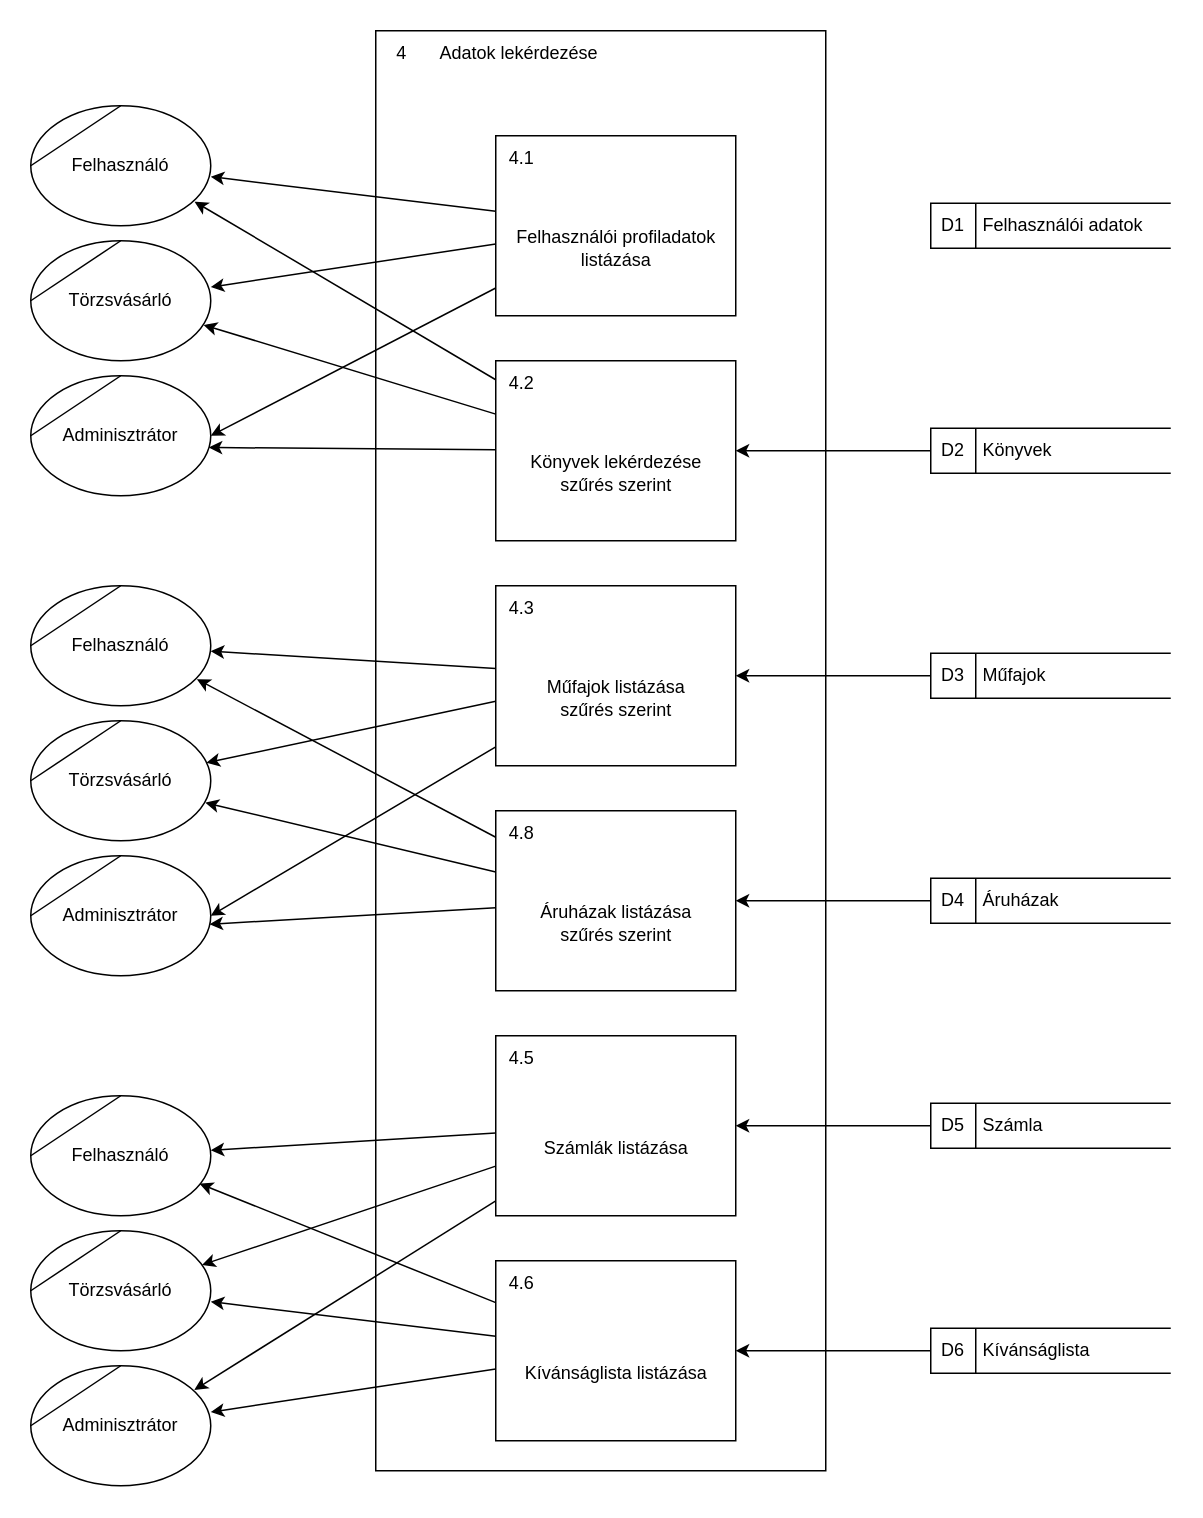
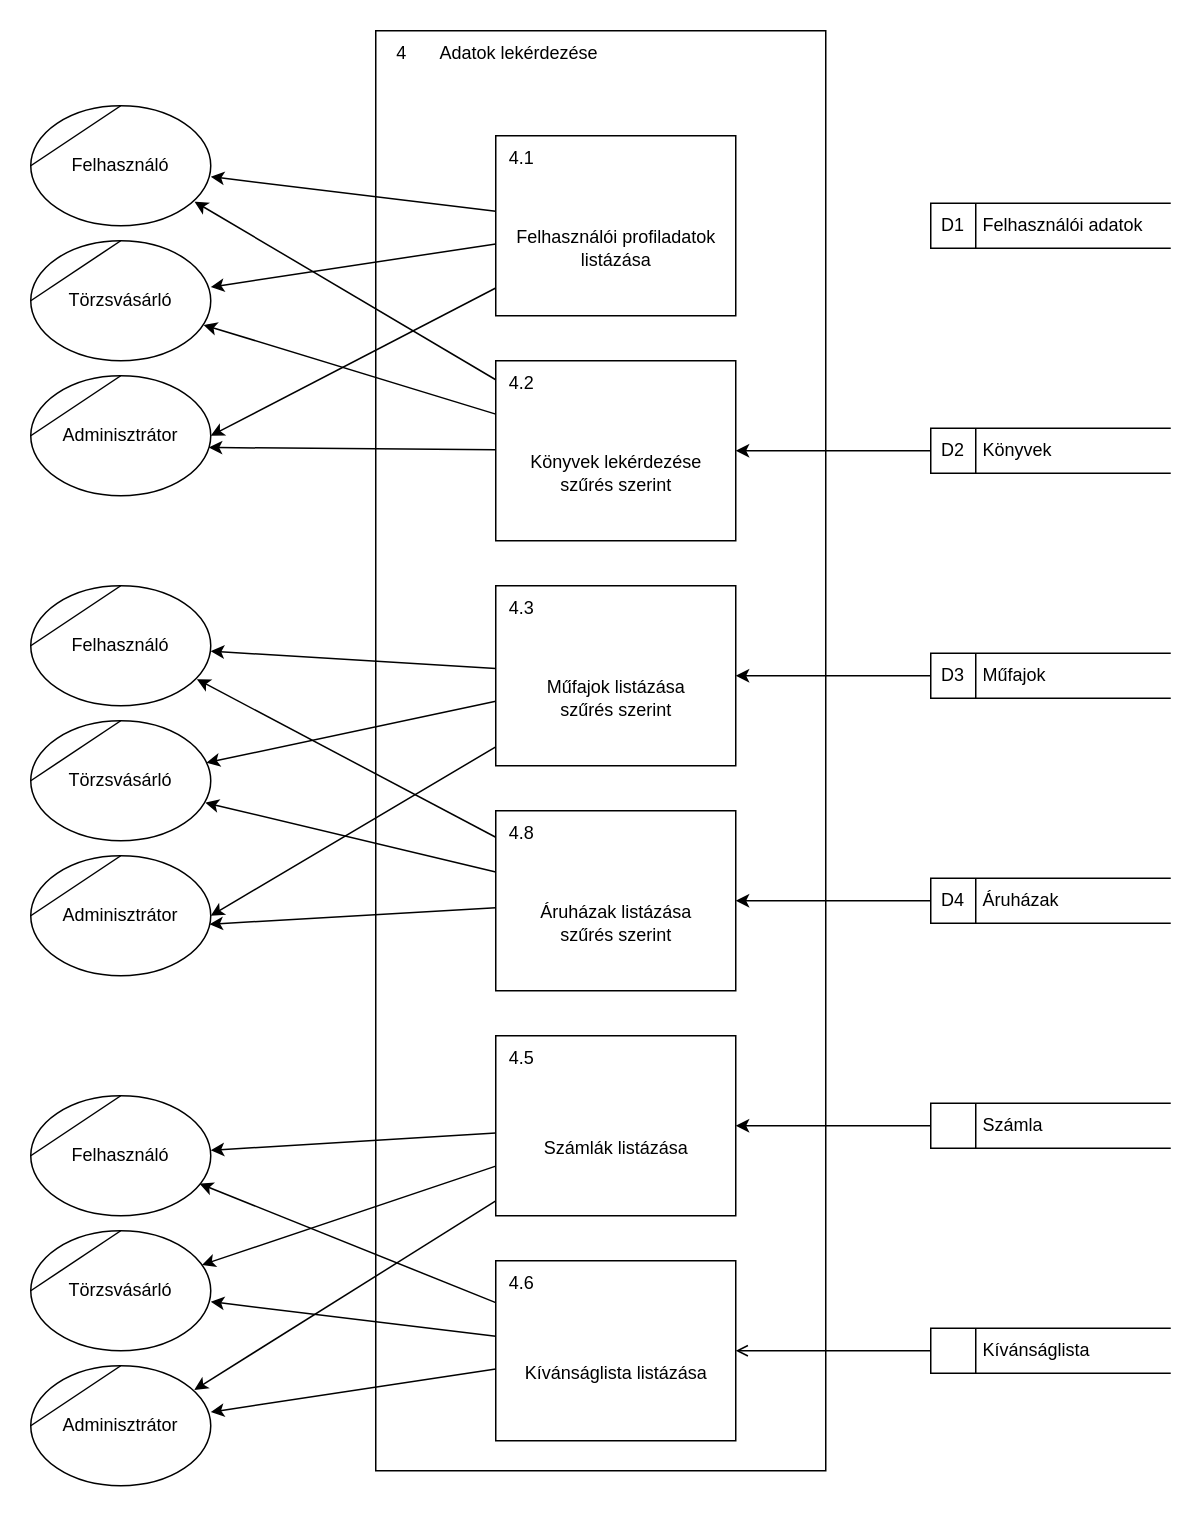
(953, 1126) -> none
(747, 1351) -> (744, 1351)
(953, 1351) -> none
